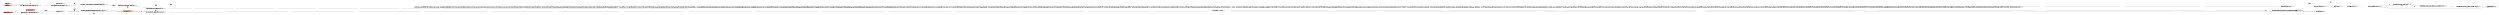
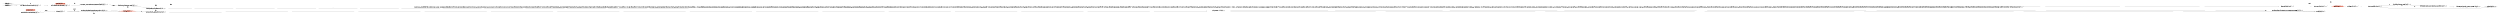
(60, 4) -> (60, 4)
(8, 5) -> (8, 5)
(2338, 6) -> (2338, 6)
(8, 12) -> none
